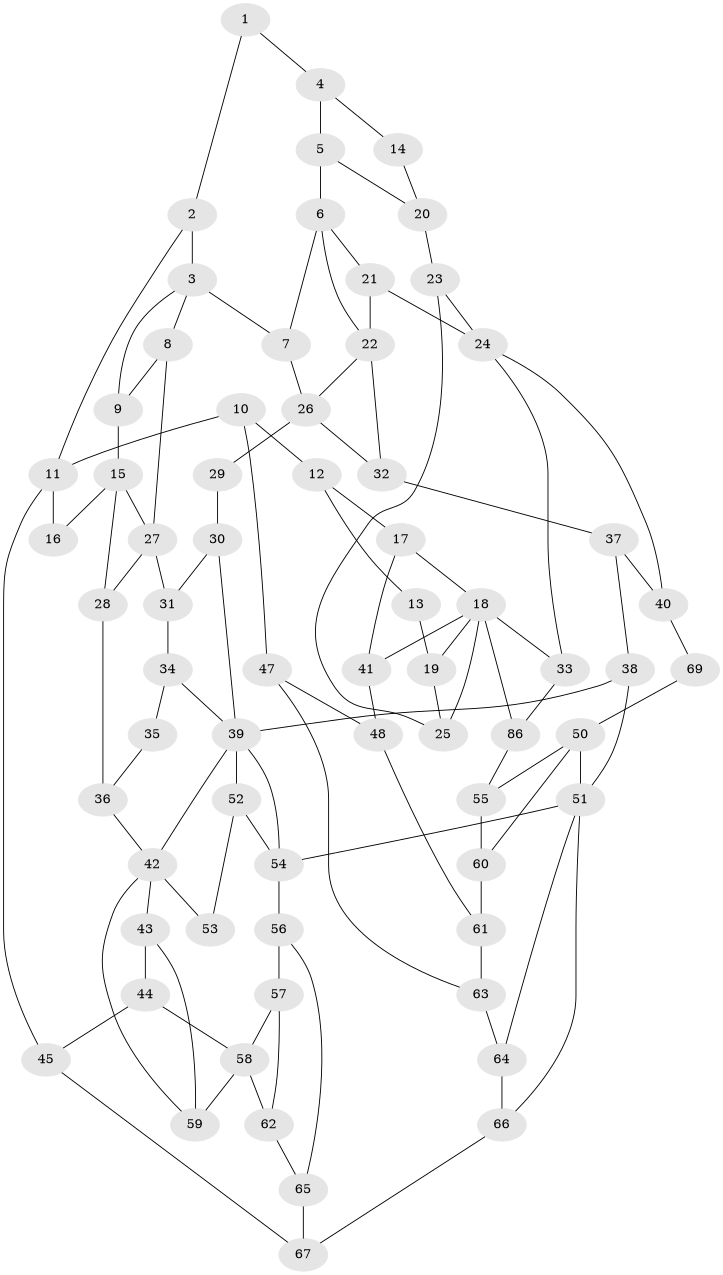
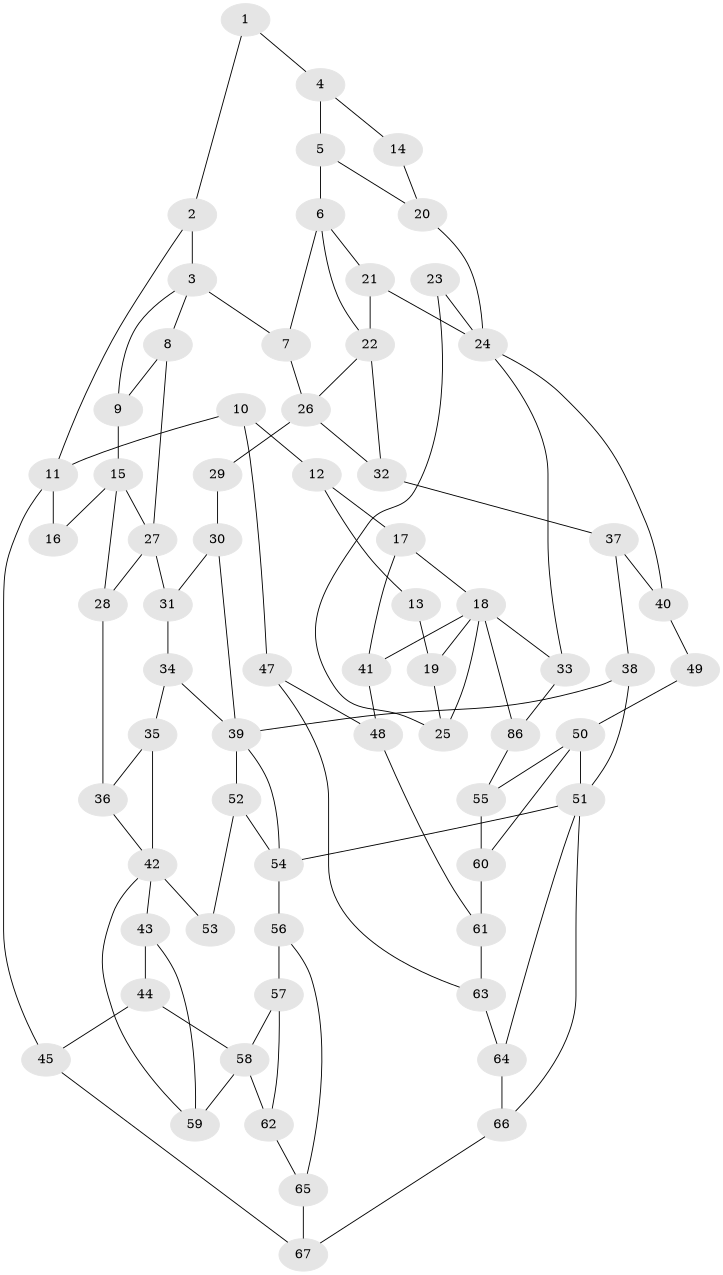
(429, 247) -> (472, 273)
(695, 670) -> (695, 670)
(194, 799) -> (153, 800)
